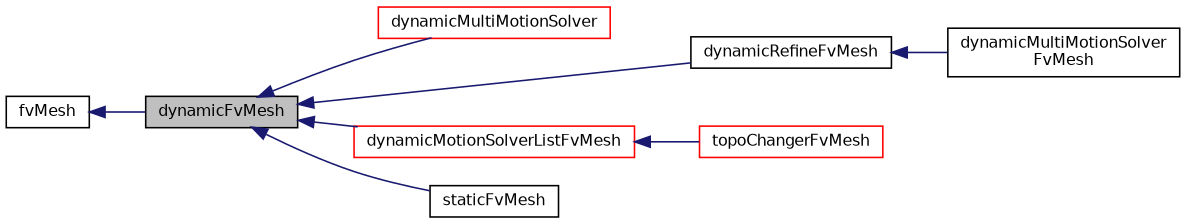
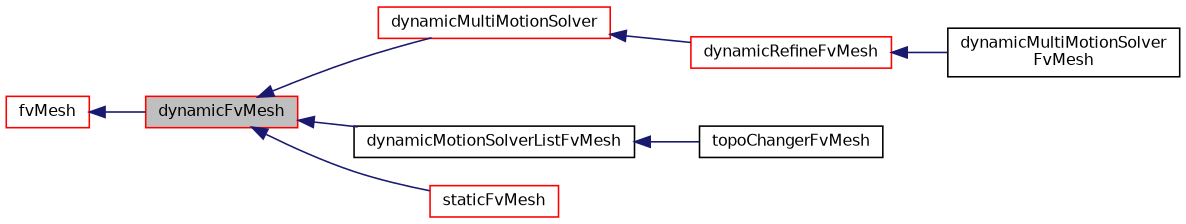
(791, 52) -> (791, 52)
(502, 83) -> (658, 39)
(48, 112) -> (48, 112)
(222, 112) -> (222, 112)
(494, 142) -> (494, 142)
(791, 142) -> (791, 142)
(494, 201) -> (494, 201)
